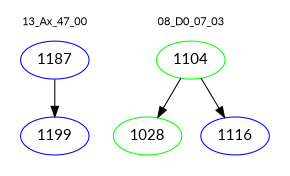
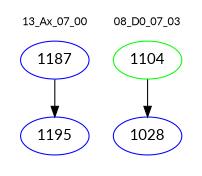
(55, 23) -> (55, 23)
(55, 136) -> (55, 136)
(148, 136) -> (148, 136)
(235, 136) -> none
